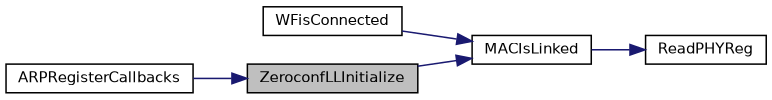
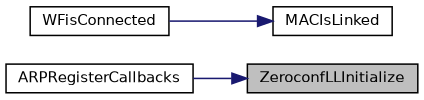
(706, 50) -> none
(437, 63) -> none
